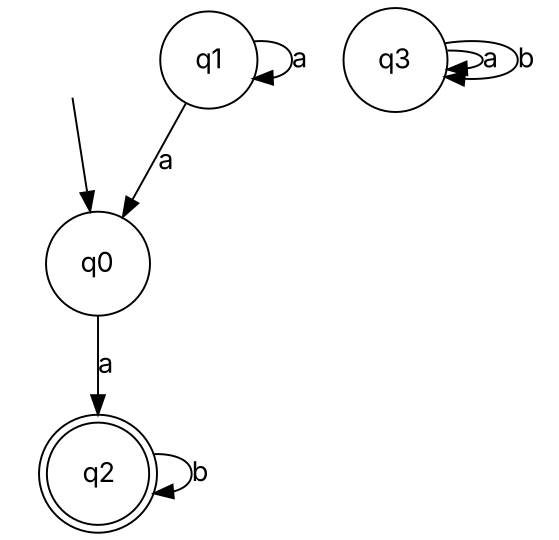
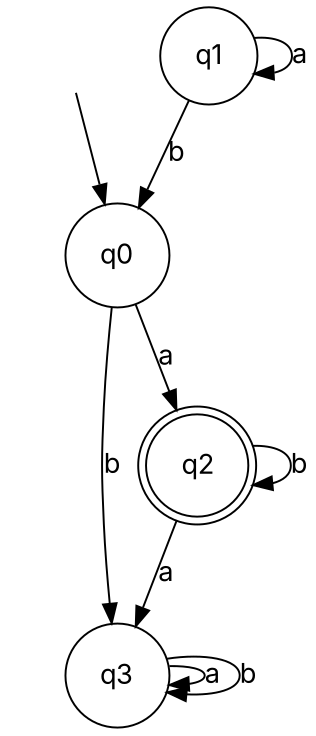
(166, 162) -> (177, 154)
none -> (102, 455)
none -> (160, 564)
